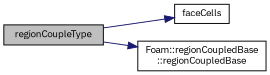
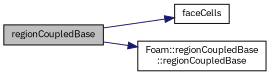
(54, 35) -> (54, 35)
